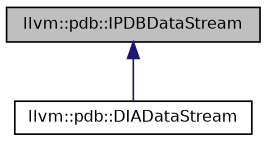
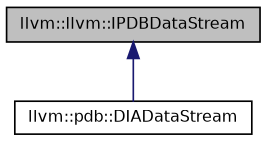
(133, 25) -> (133, 25)
